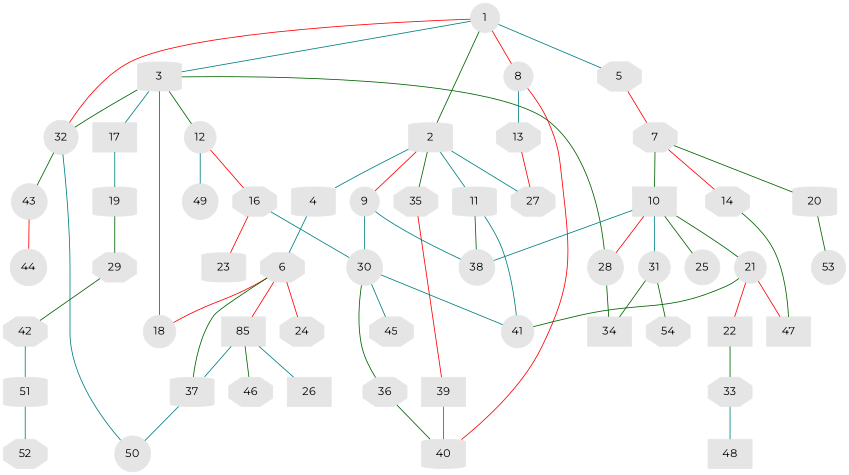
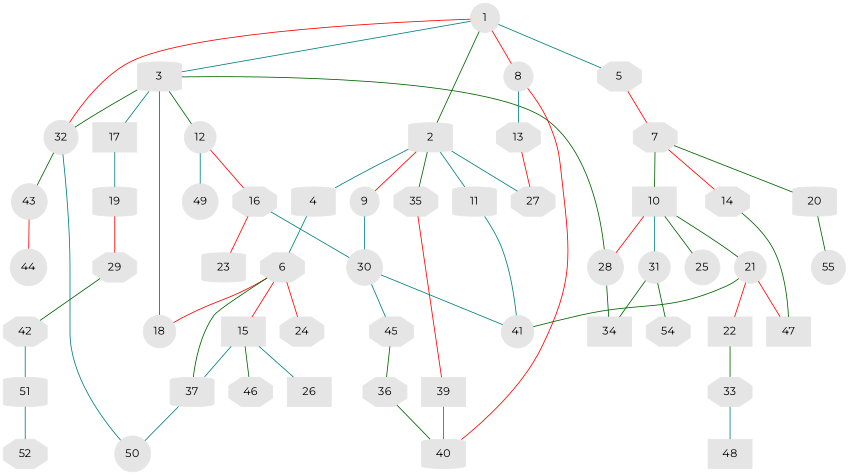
(115, 235) -> (115, 235)
(477, 267) -> none
(829, 267) -> (829, 267)
(243, 332) -> (243, 332)
(360, 333) -> (388, 362)
